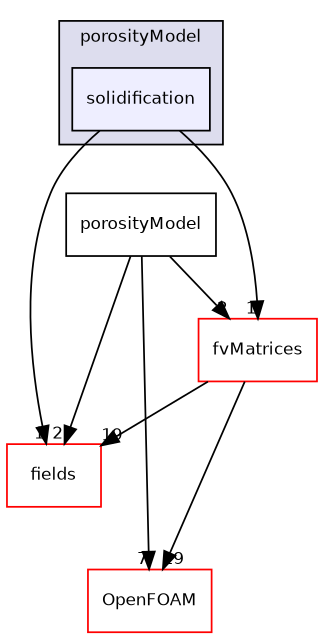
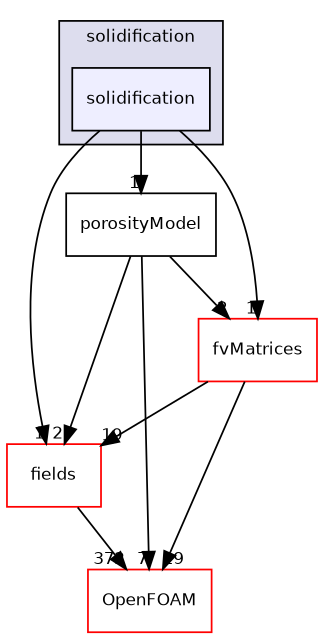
(141, 37) -> (141, 37)
none -> (141, 156)
none -> (97, 531)
